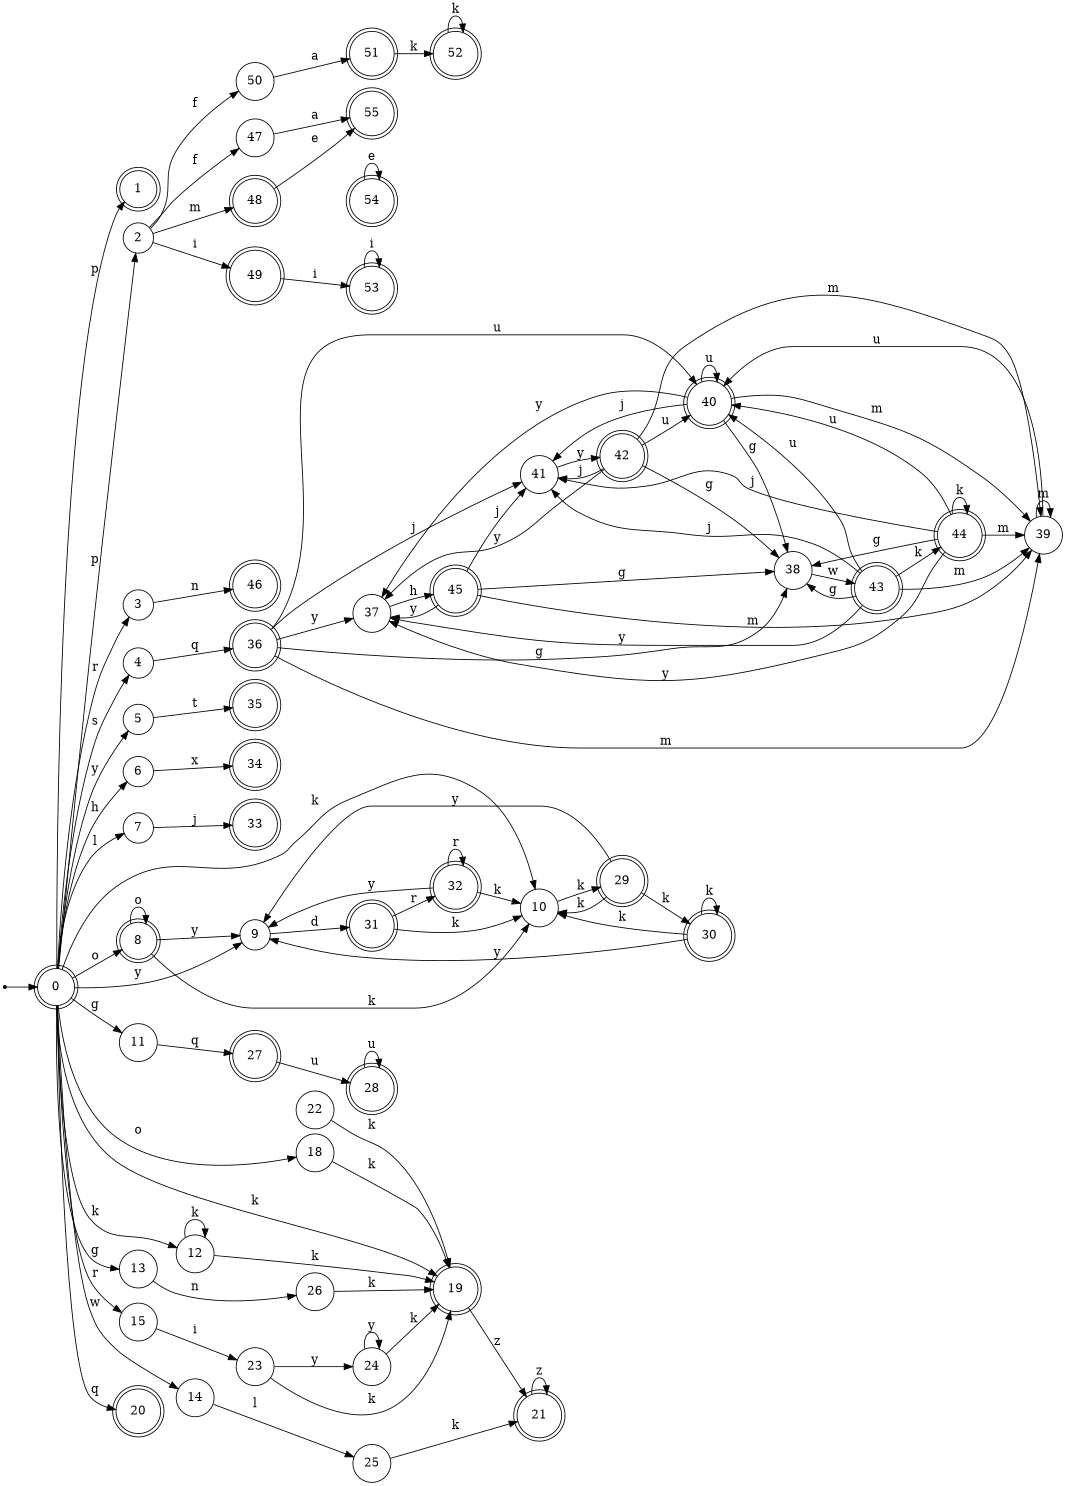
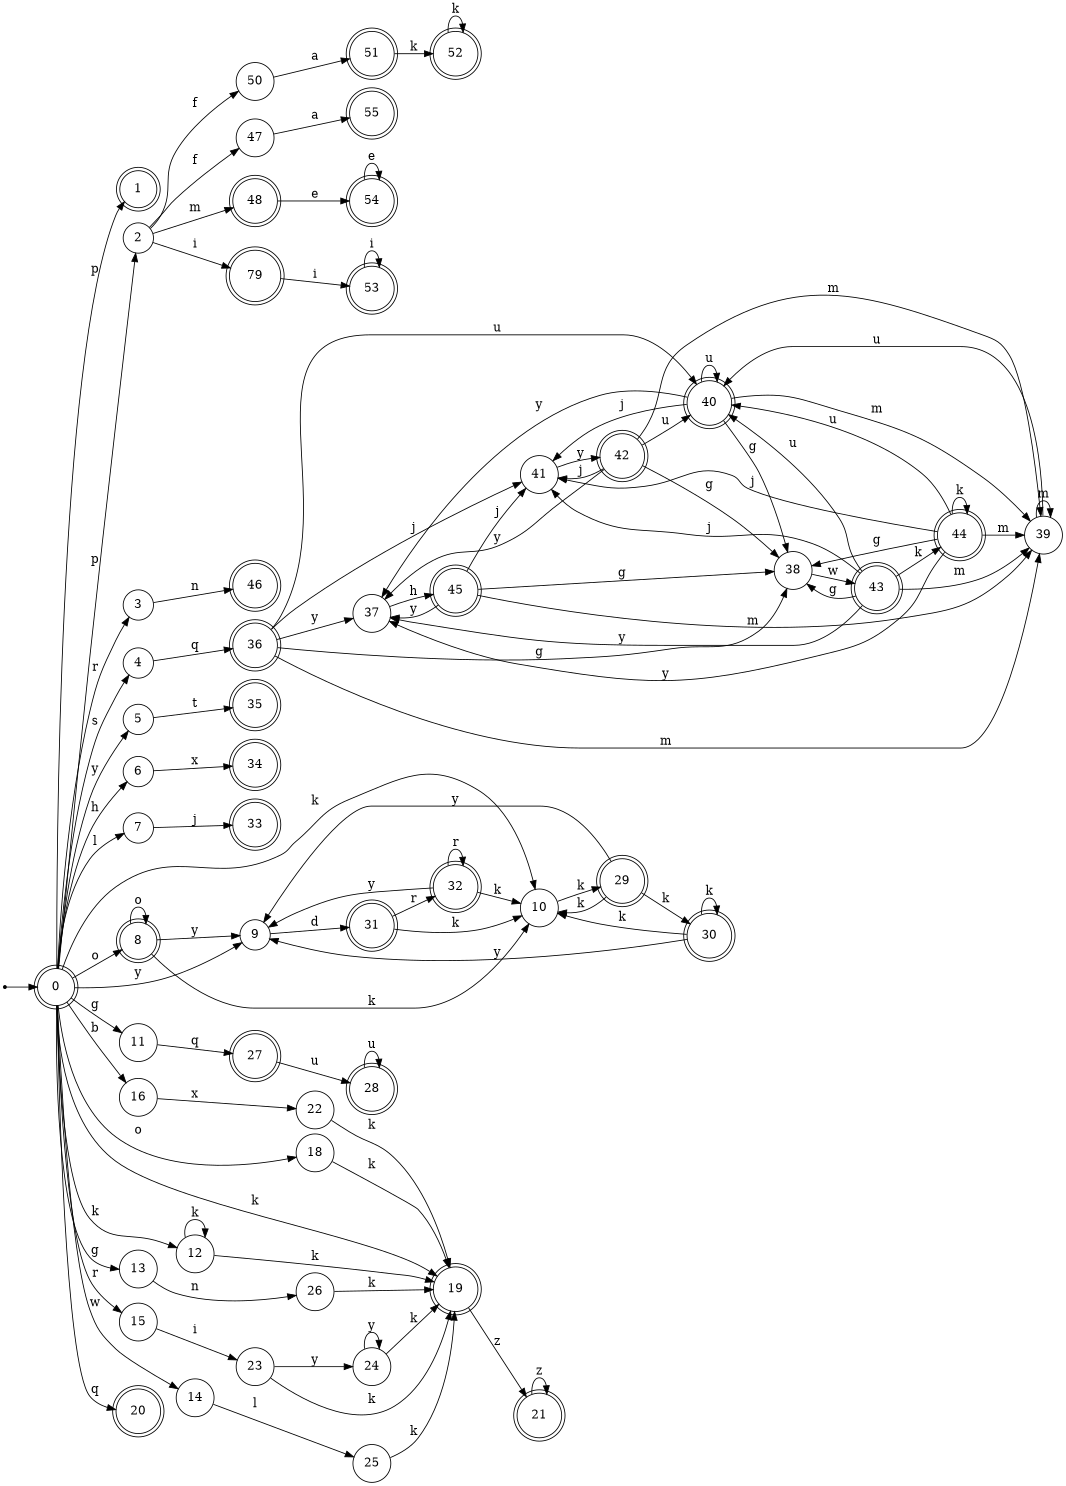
(312, 162) -> (309, 201)
(255, 276) -> (255, 276)
none -> (138, 1097)
(450, 1441) -> (439, 1398)
